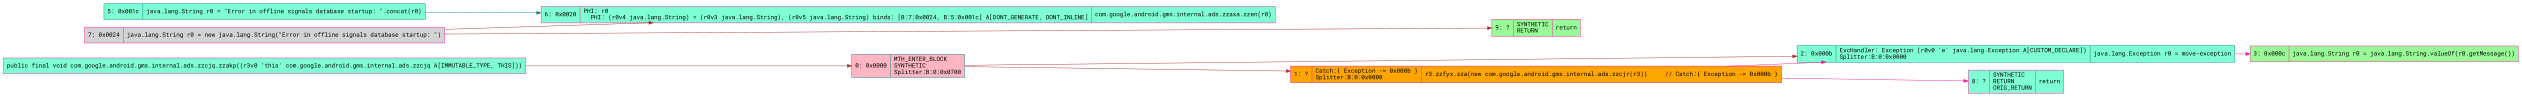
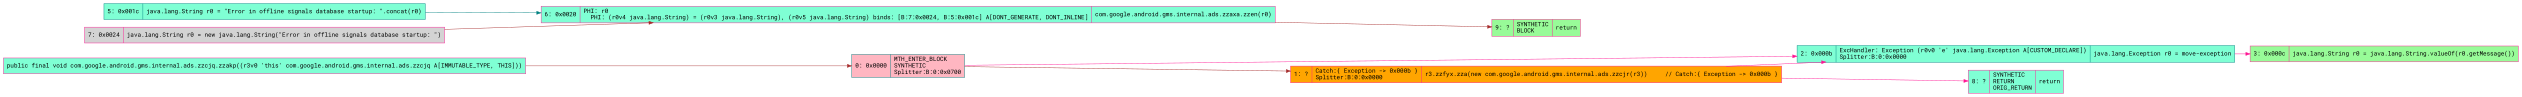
(966, 31) -> (1381, 25)
(1527, 31) -> (1526, 31)
(1379, 61) -> (1379, 61)
